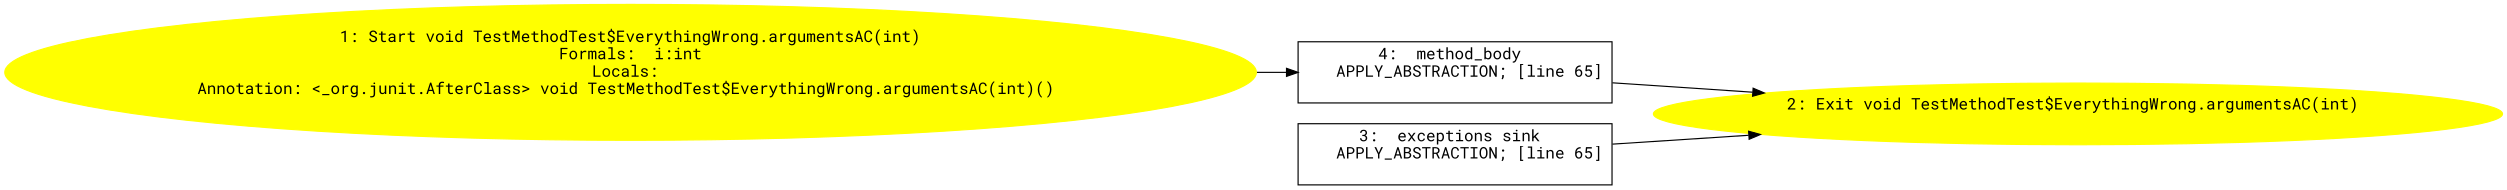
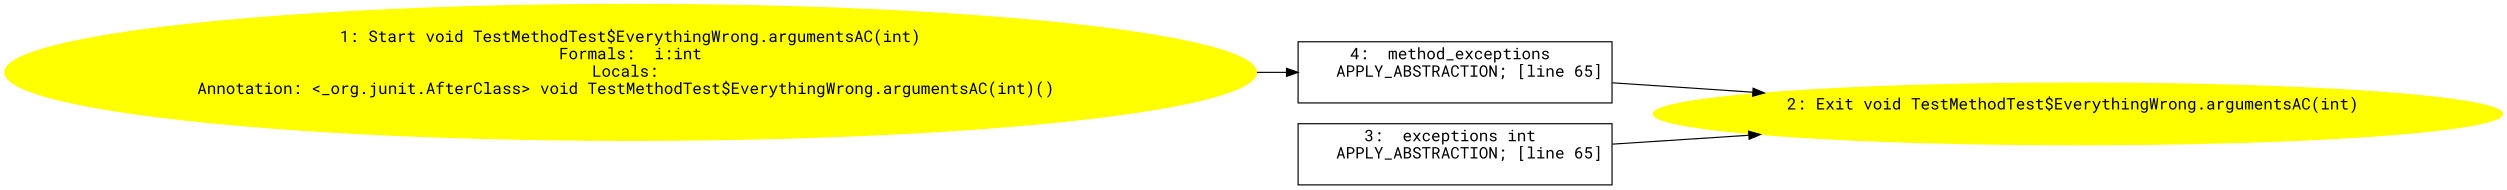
(1455, 72) -> (1455, 72)
(1455, 154) -> (1455, 154)
